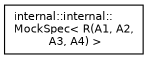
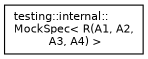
(74, 30) -> (74, 30)
